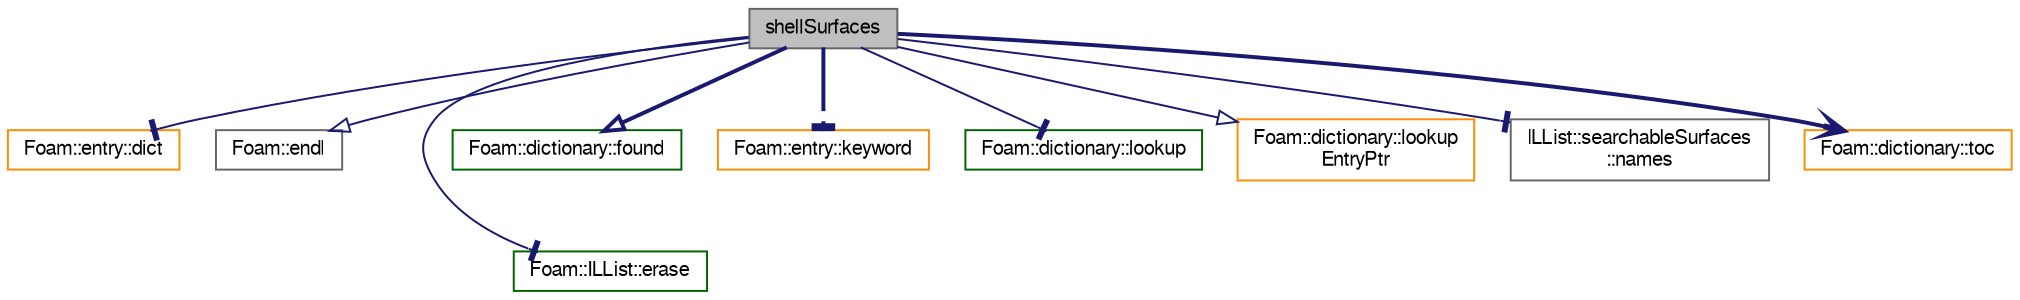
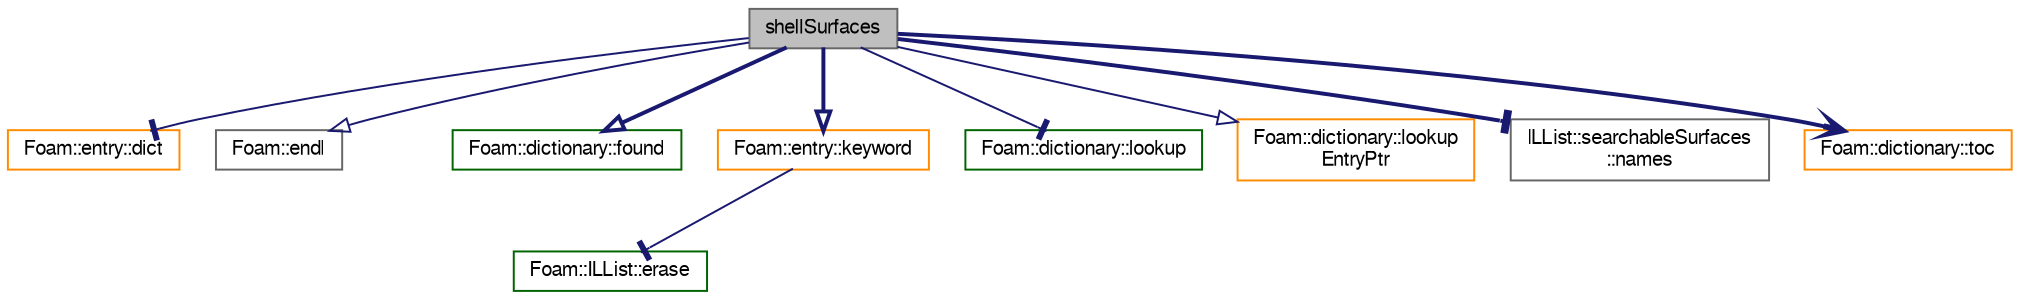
(1199, 77) -> (1199, 77)
(823, 79) -> (823, 79)
(432, 123) -> (721, 208)
